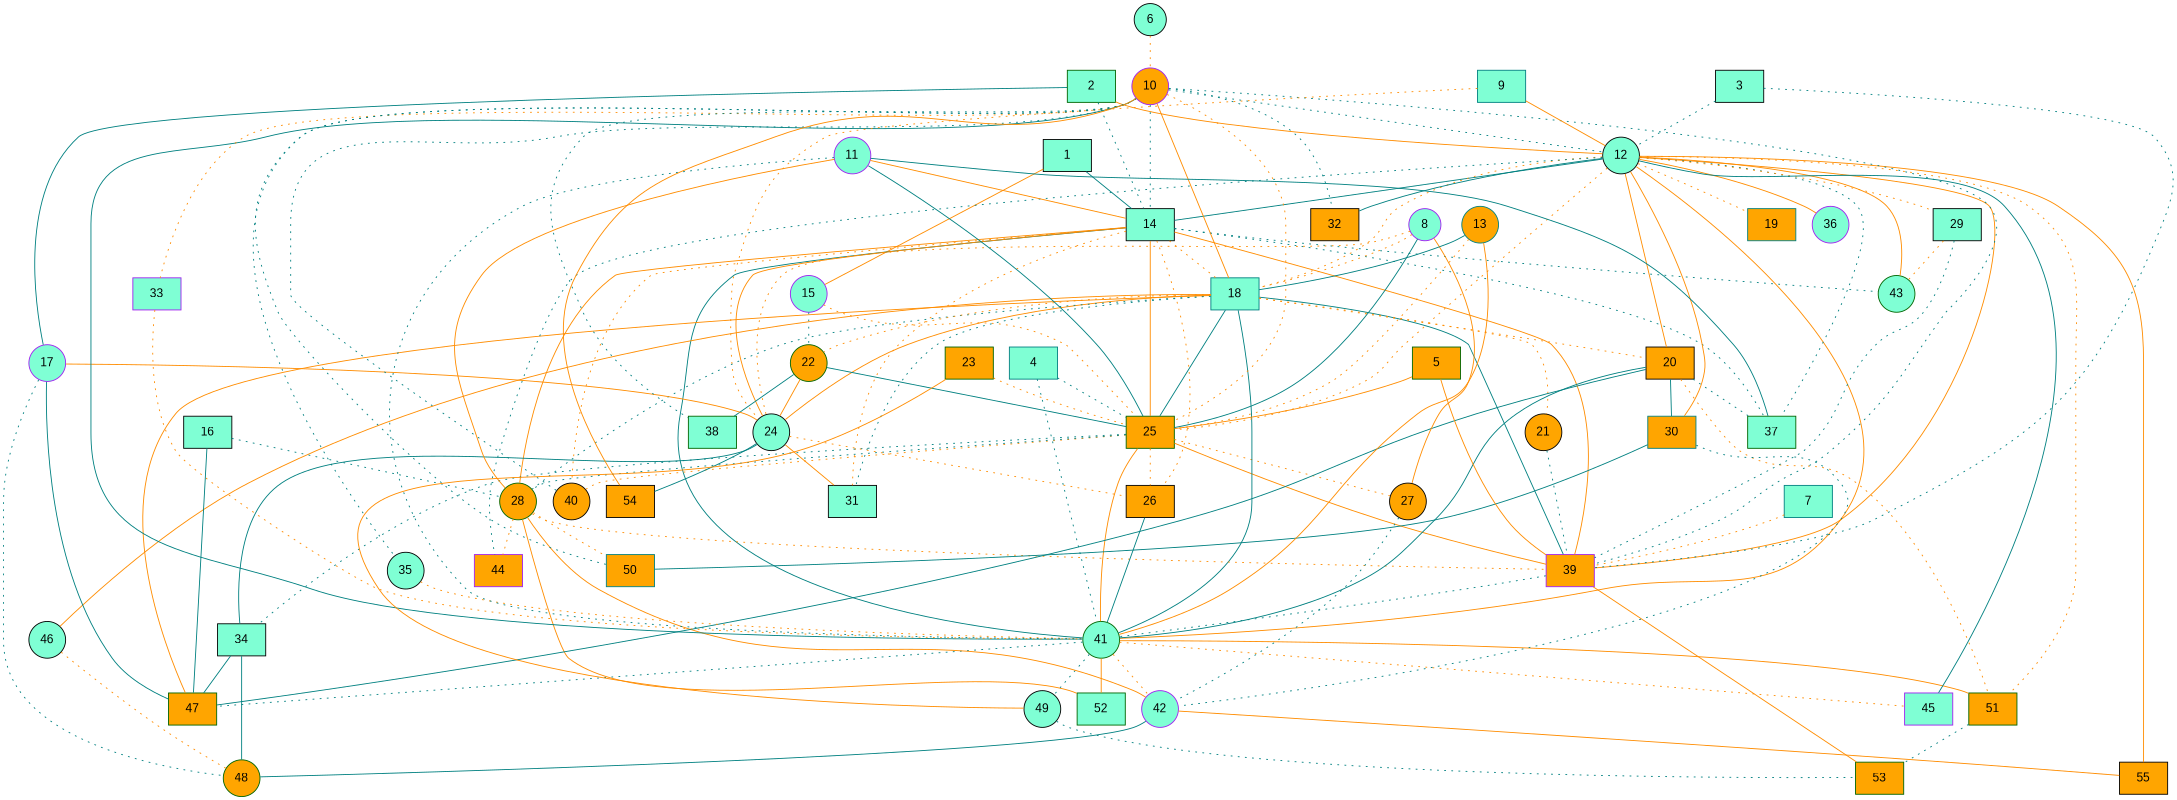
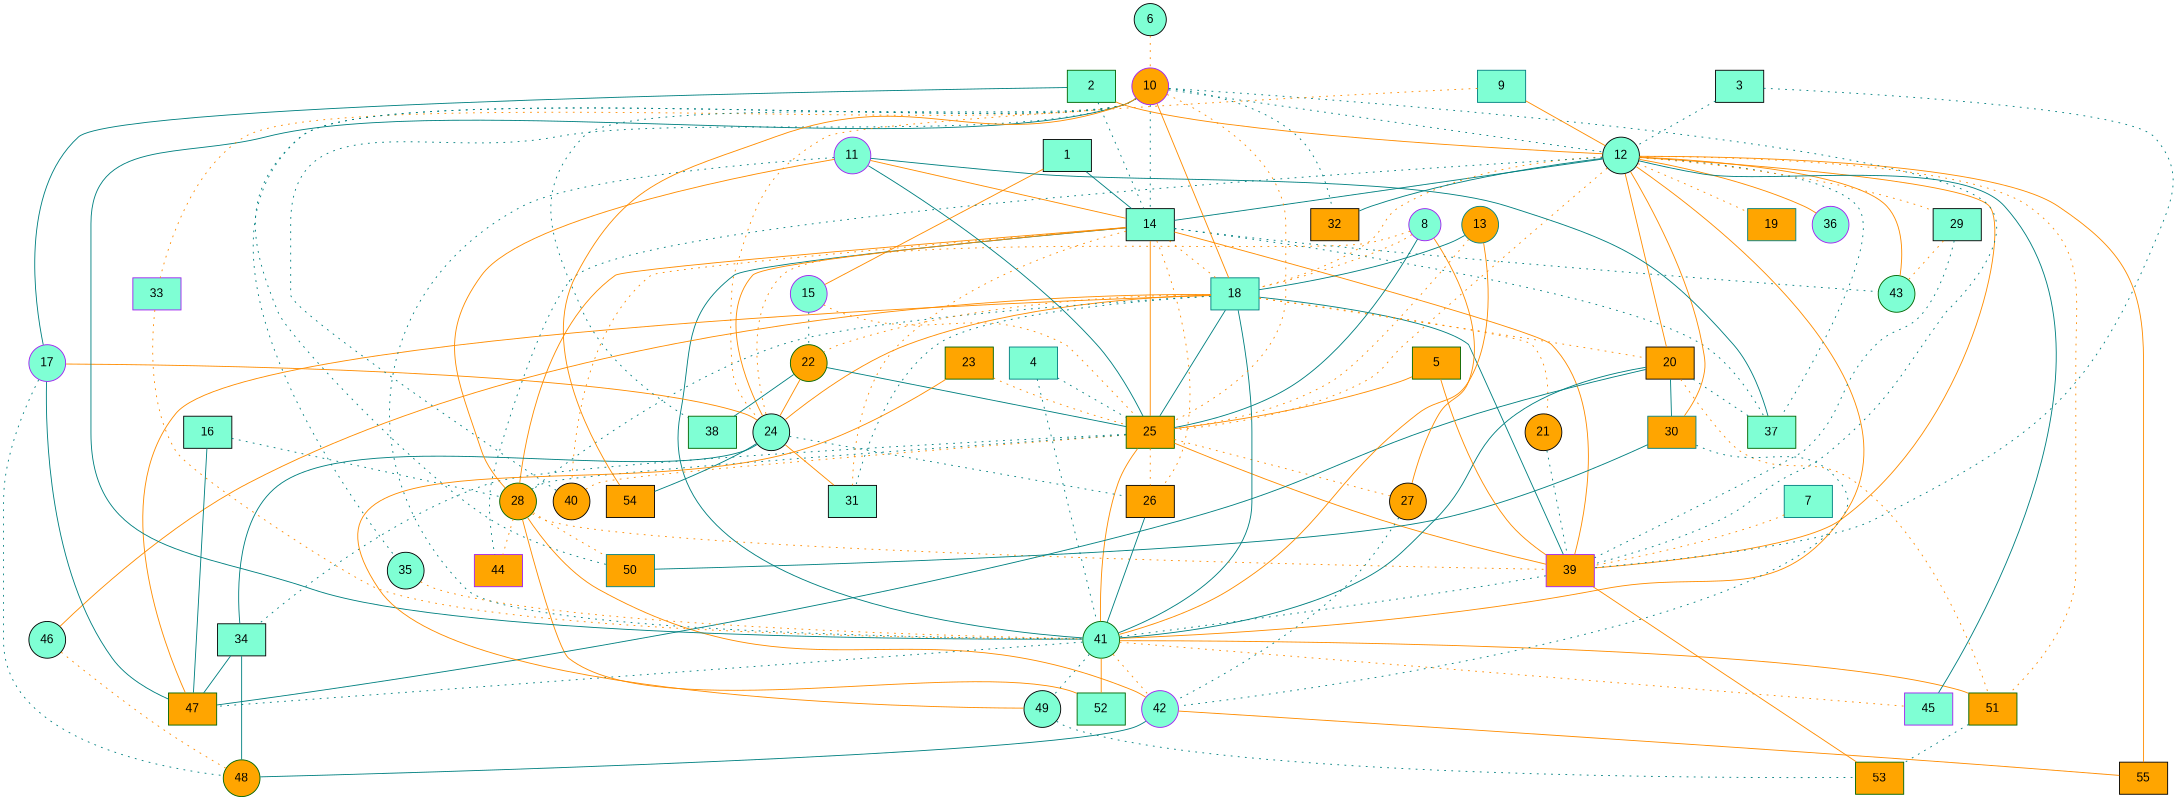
(958, 466) -> (958, 466)
